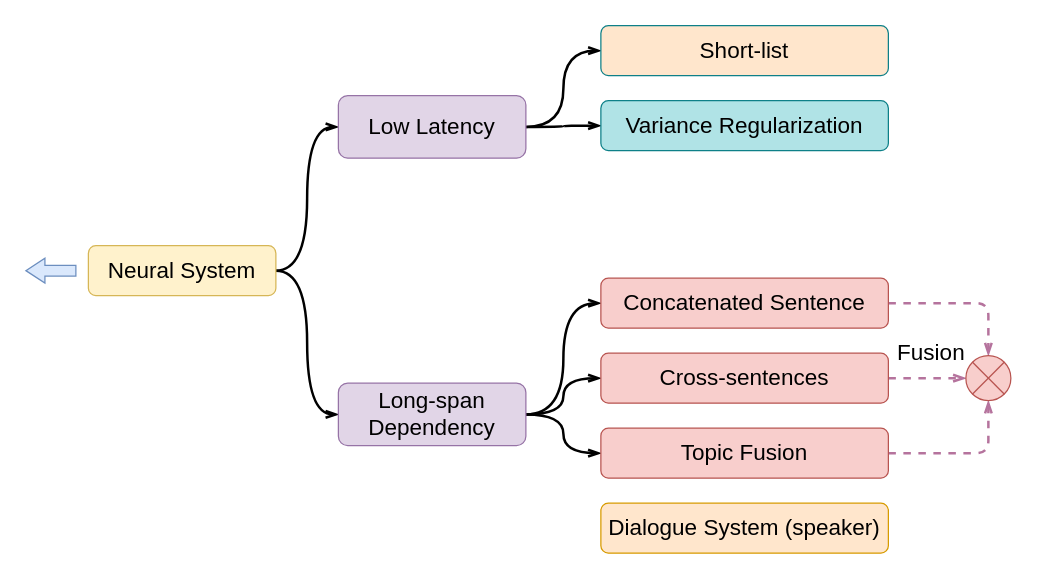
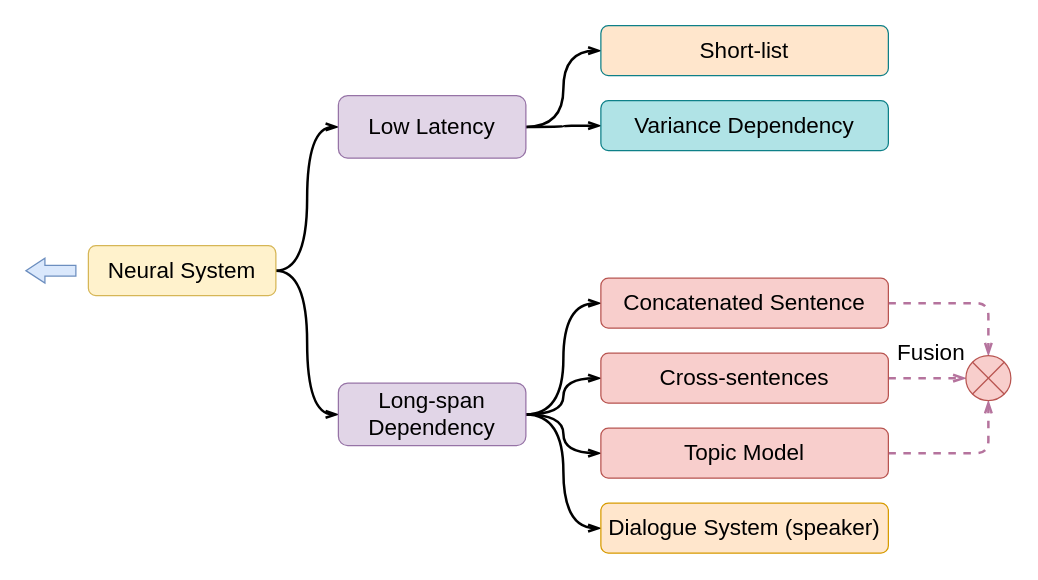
(744, 126) -> (744, 126)
(744, 453) -> (744, 453)
none -> (563, 477)
